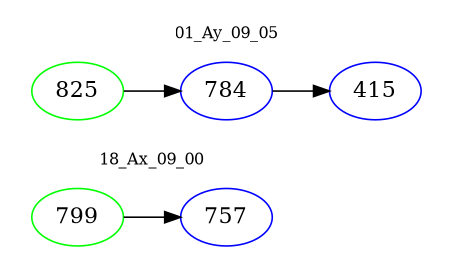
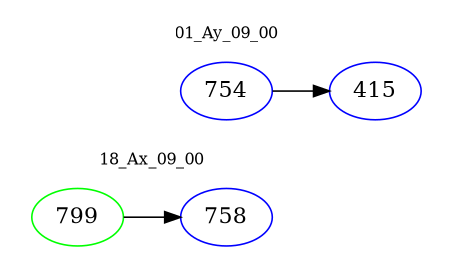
(226, 34) -> (226, 34)
(78, 91) -> none
(226, 91) -> (226, 91)
(226, 217) -> (226, 217)
